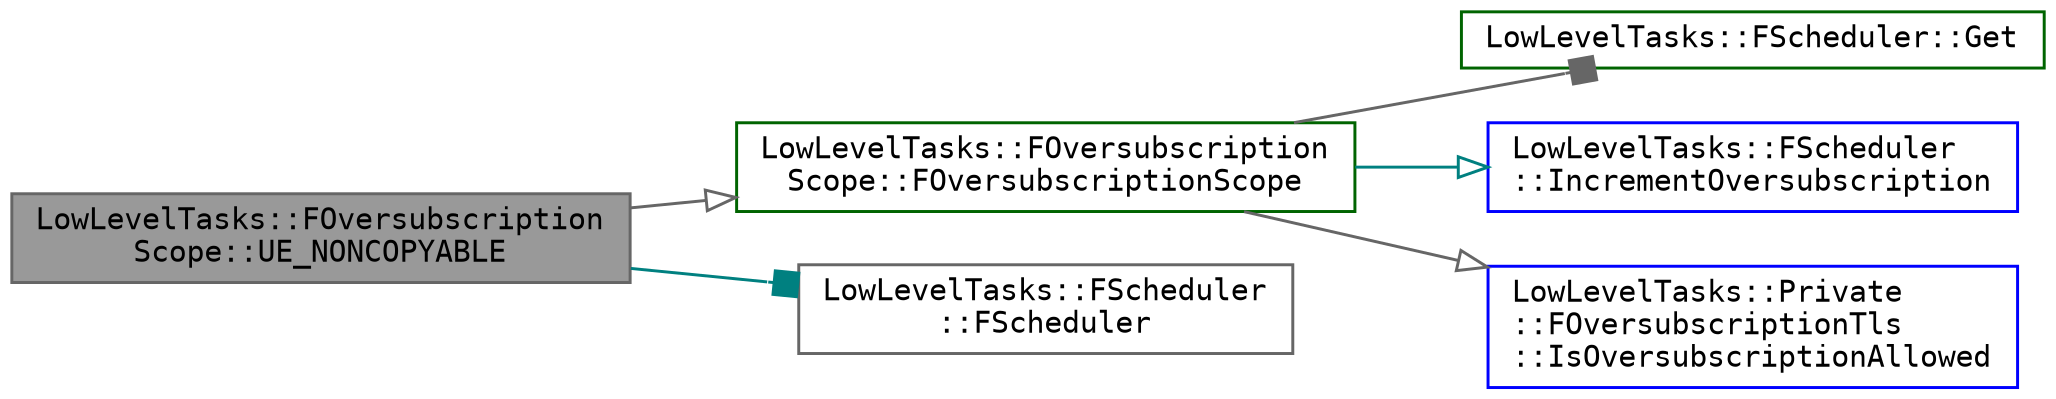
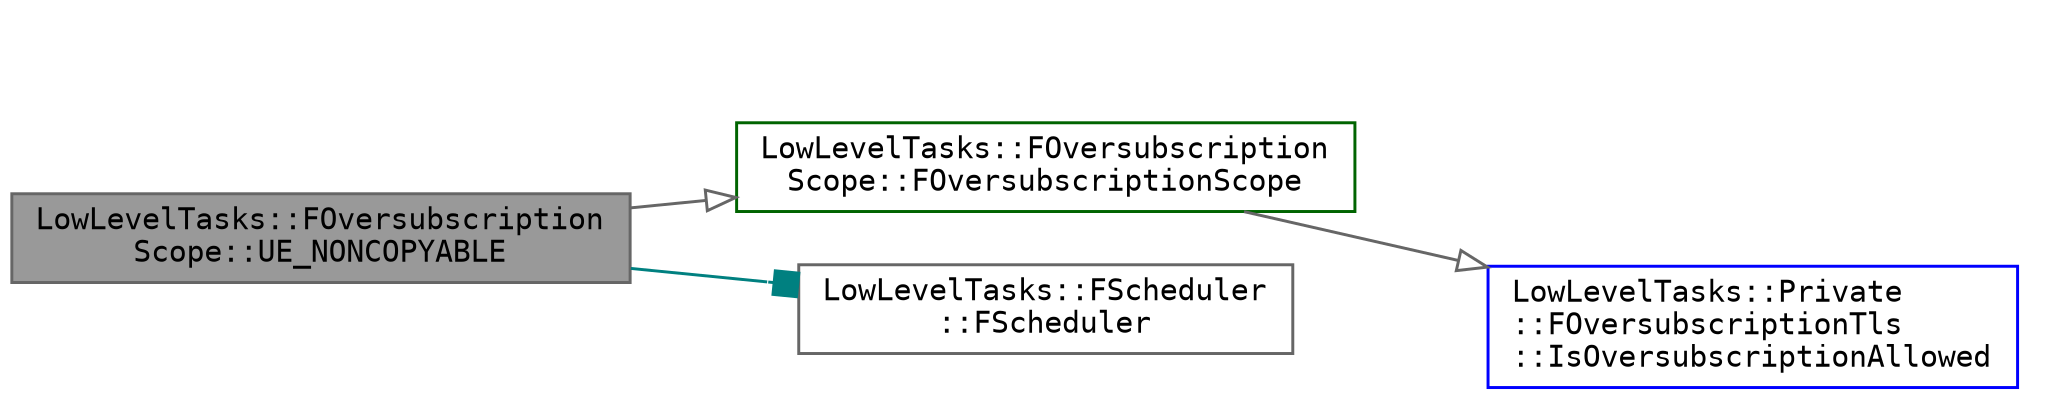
(1753, 40) -> none
(1753, 167) -> none
